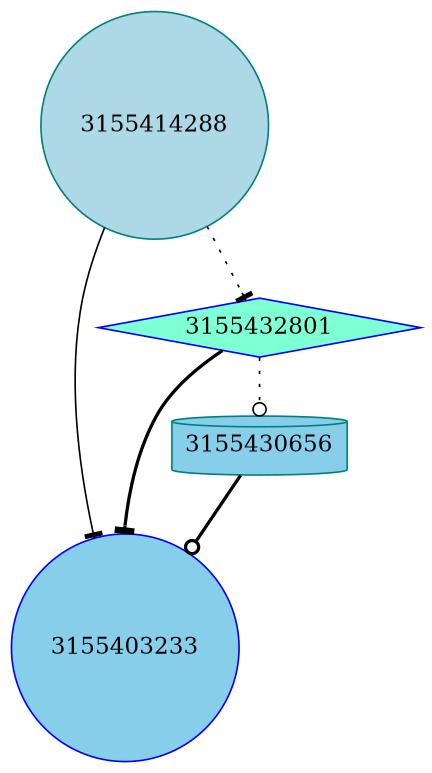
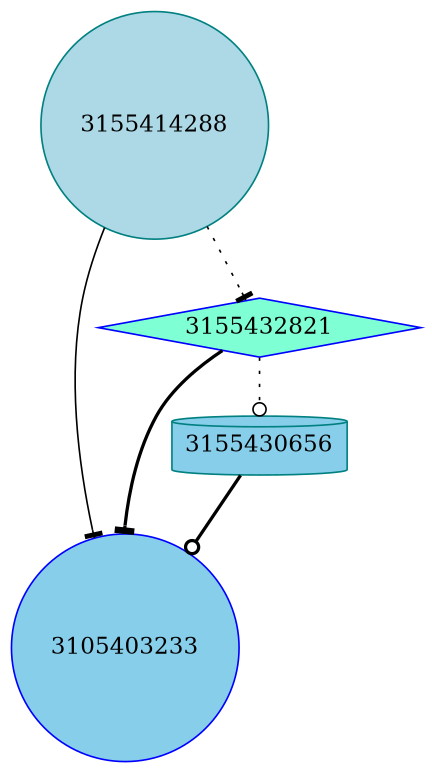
(260, 328) -> (260, 328)
(125, 648) -> (125, 648)
